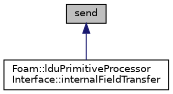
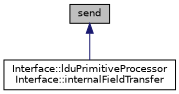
(86, 75) -> (90, 75)
